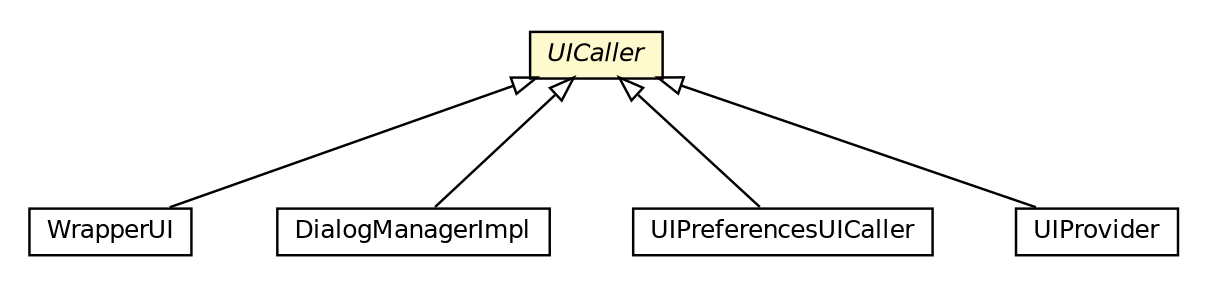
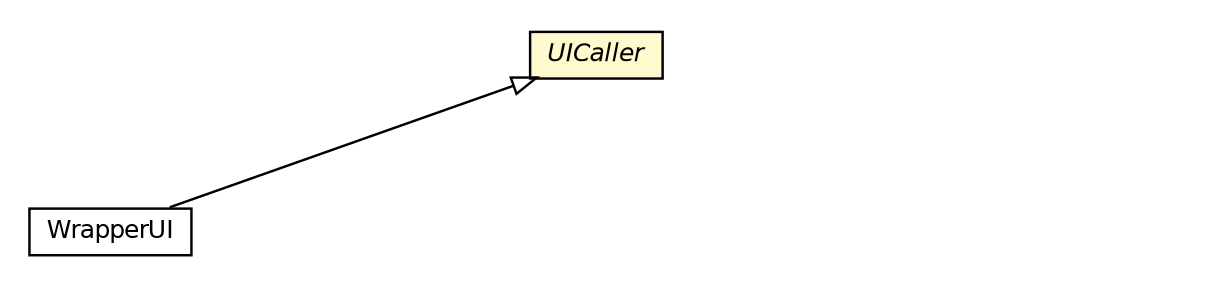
(412, 231) -> none
(783, 231) -> none
(1097, 231) -> none
